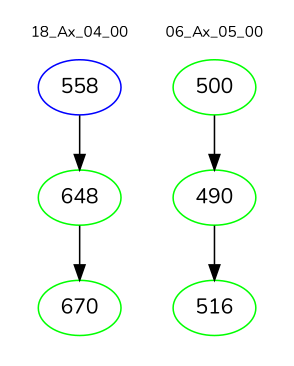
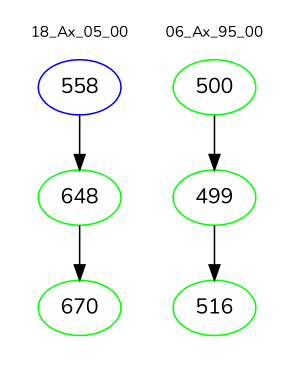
(80, 33) -> (80, 33)
(214, 33) -> (214, 33)
(214, 198) -> (214, 198)
